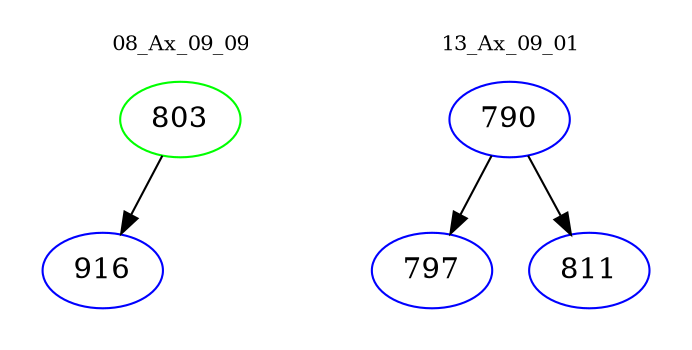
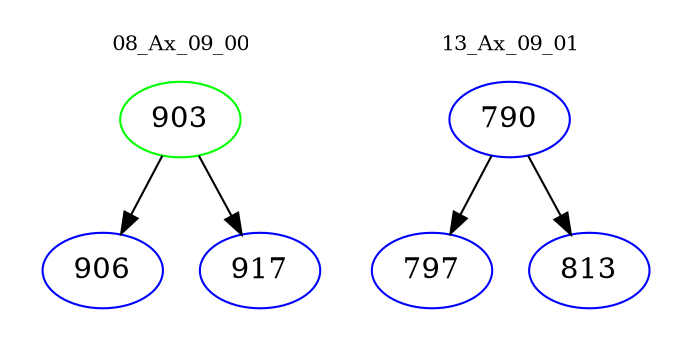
(181, 45) -> (181, 45)
(180, 120) -> (180, 120)
(103, 271) -> (103, 271)
none -> (260, 271)
(589, 271) -> (589, 271)
